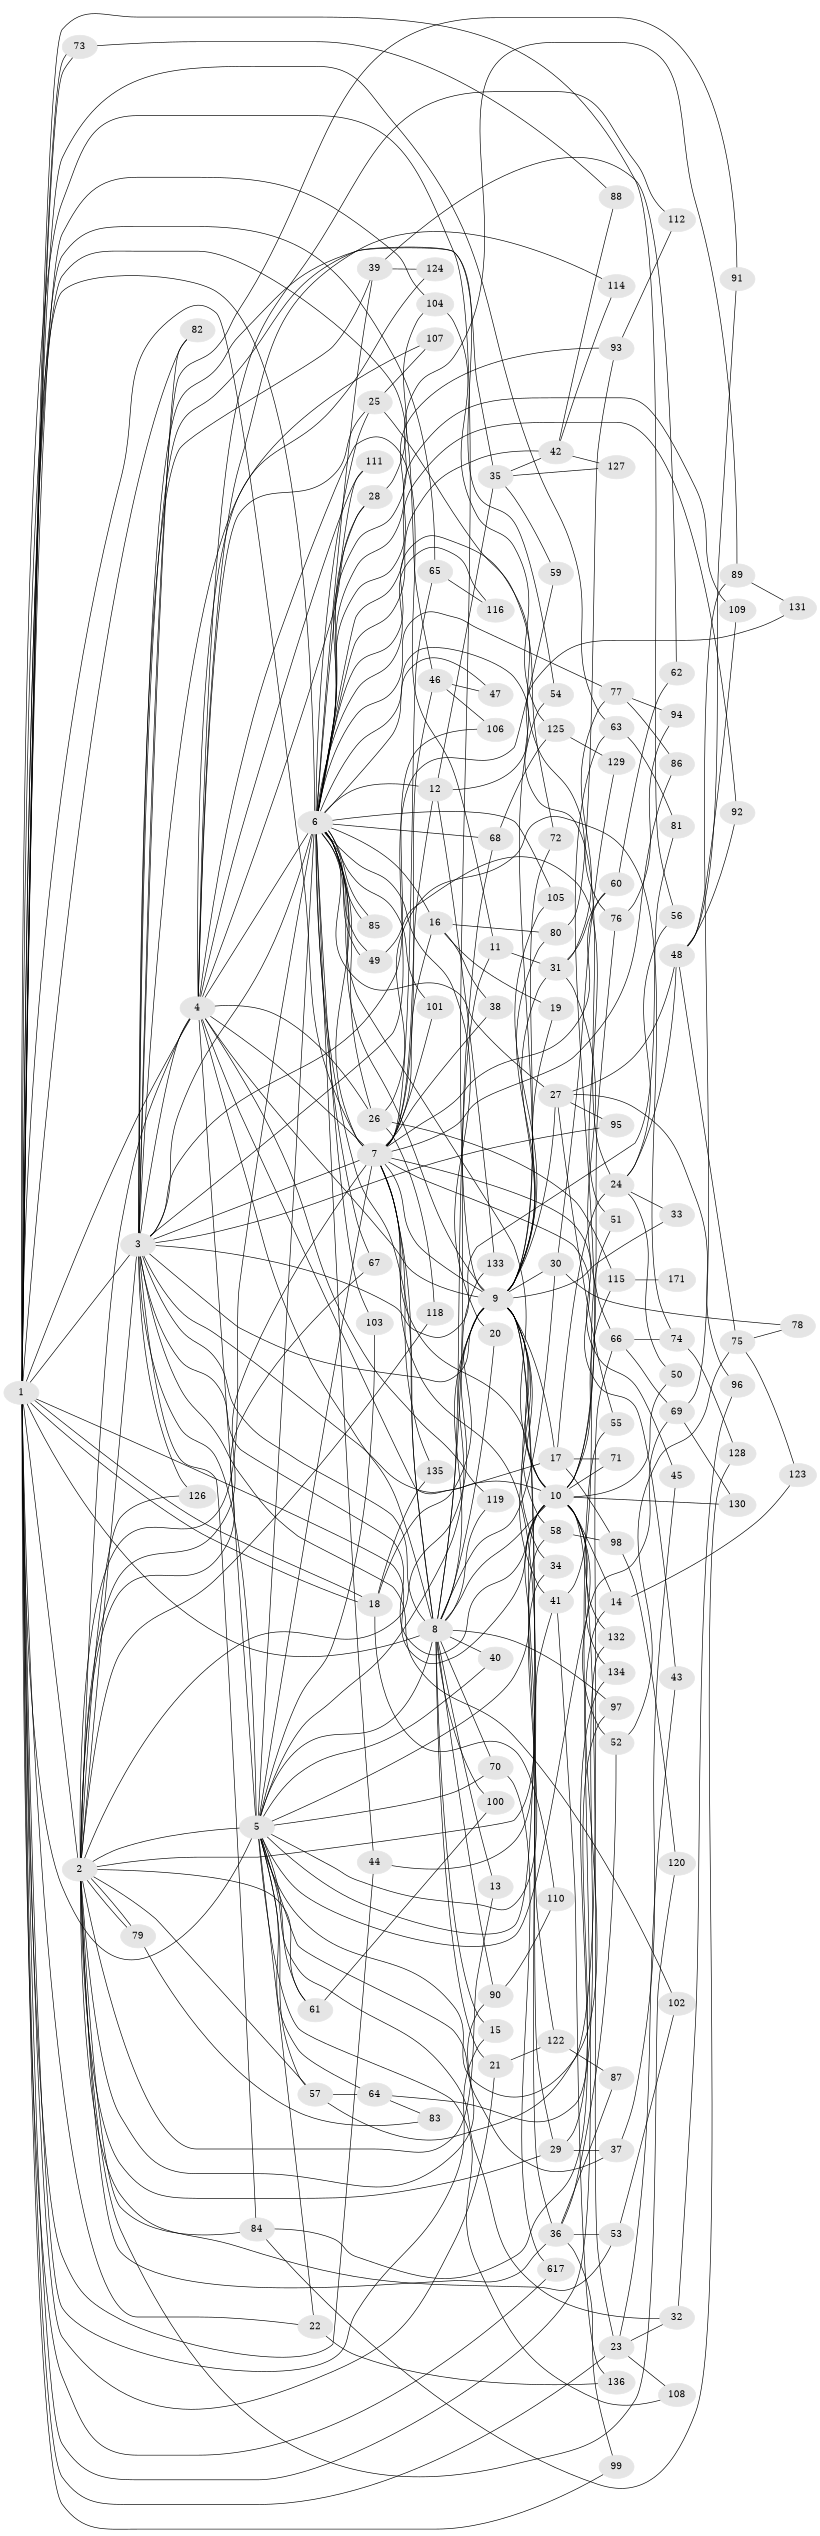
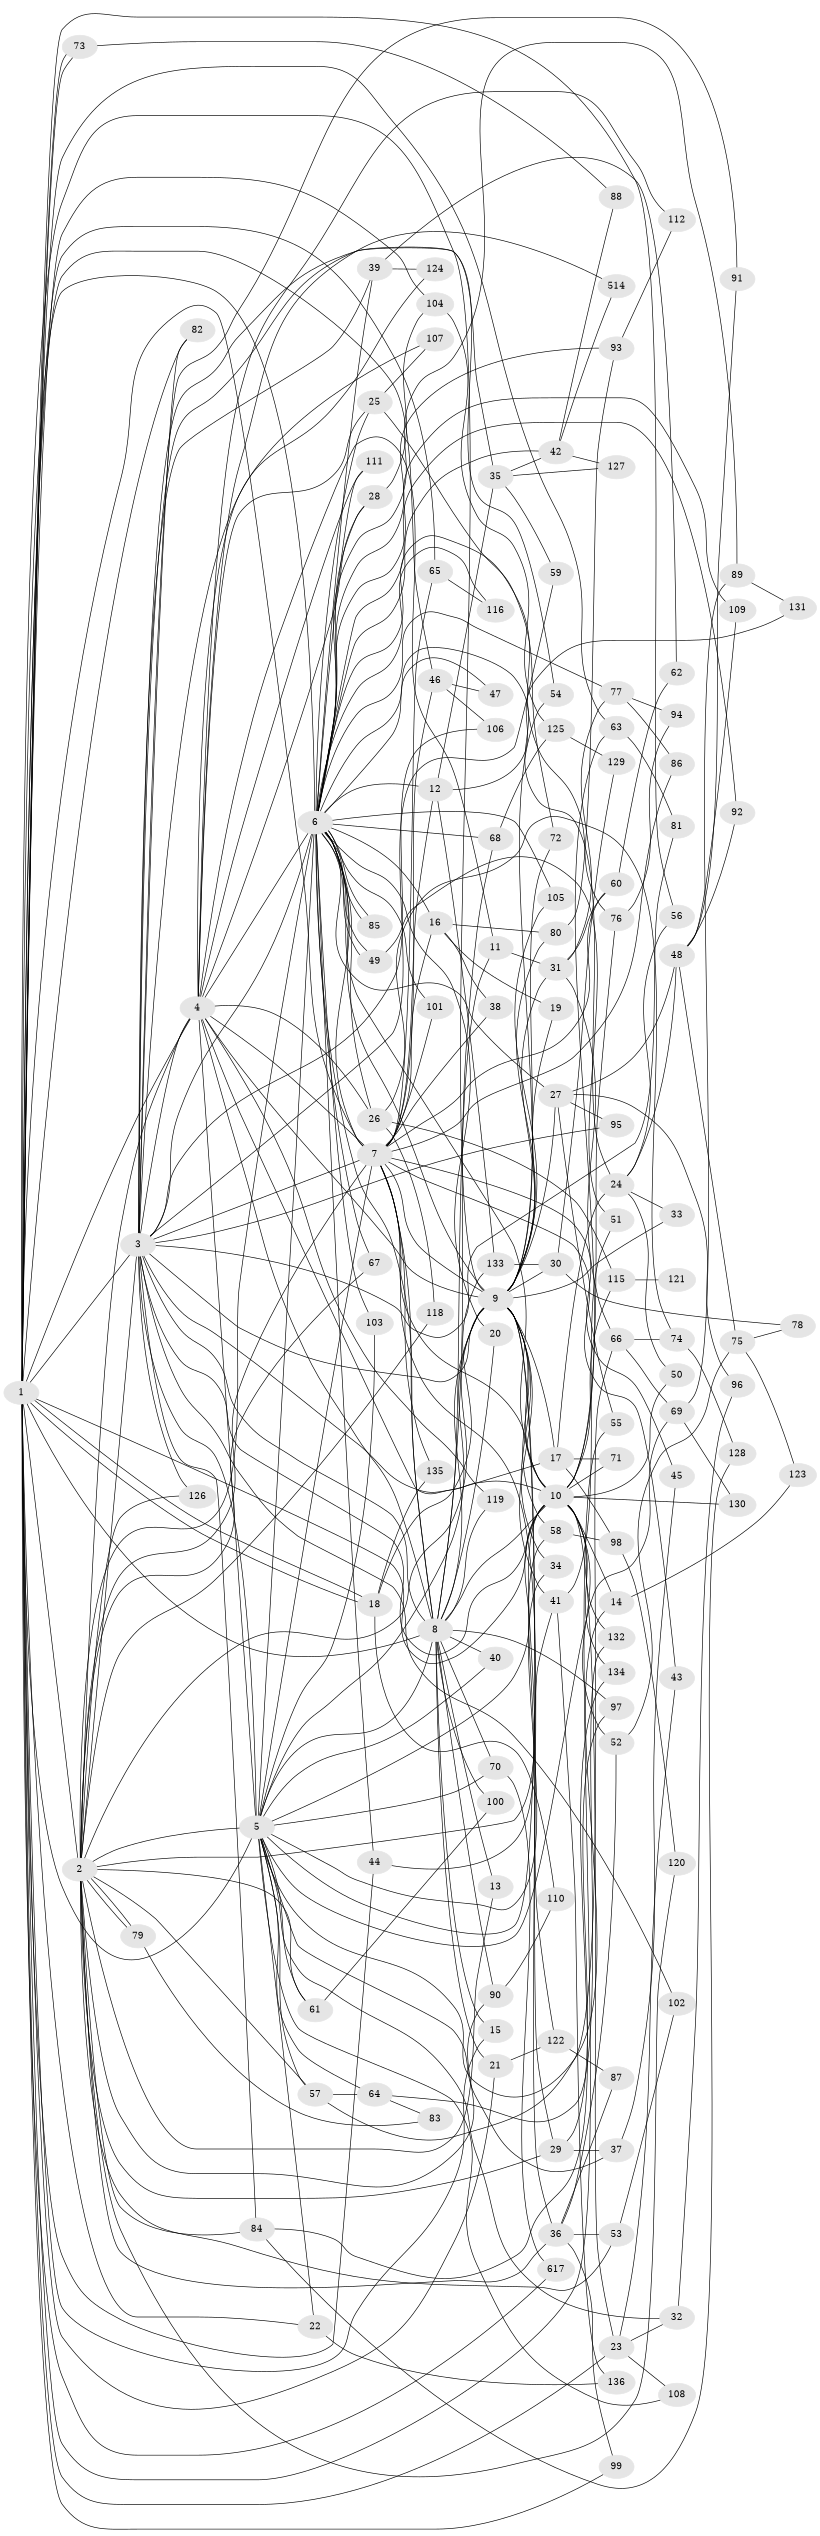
(617, 286) -> (617, 286)
(677, 1280) -> (677, 1280)
(536, 1444) -> (527, 1264)
